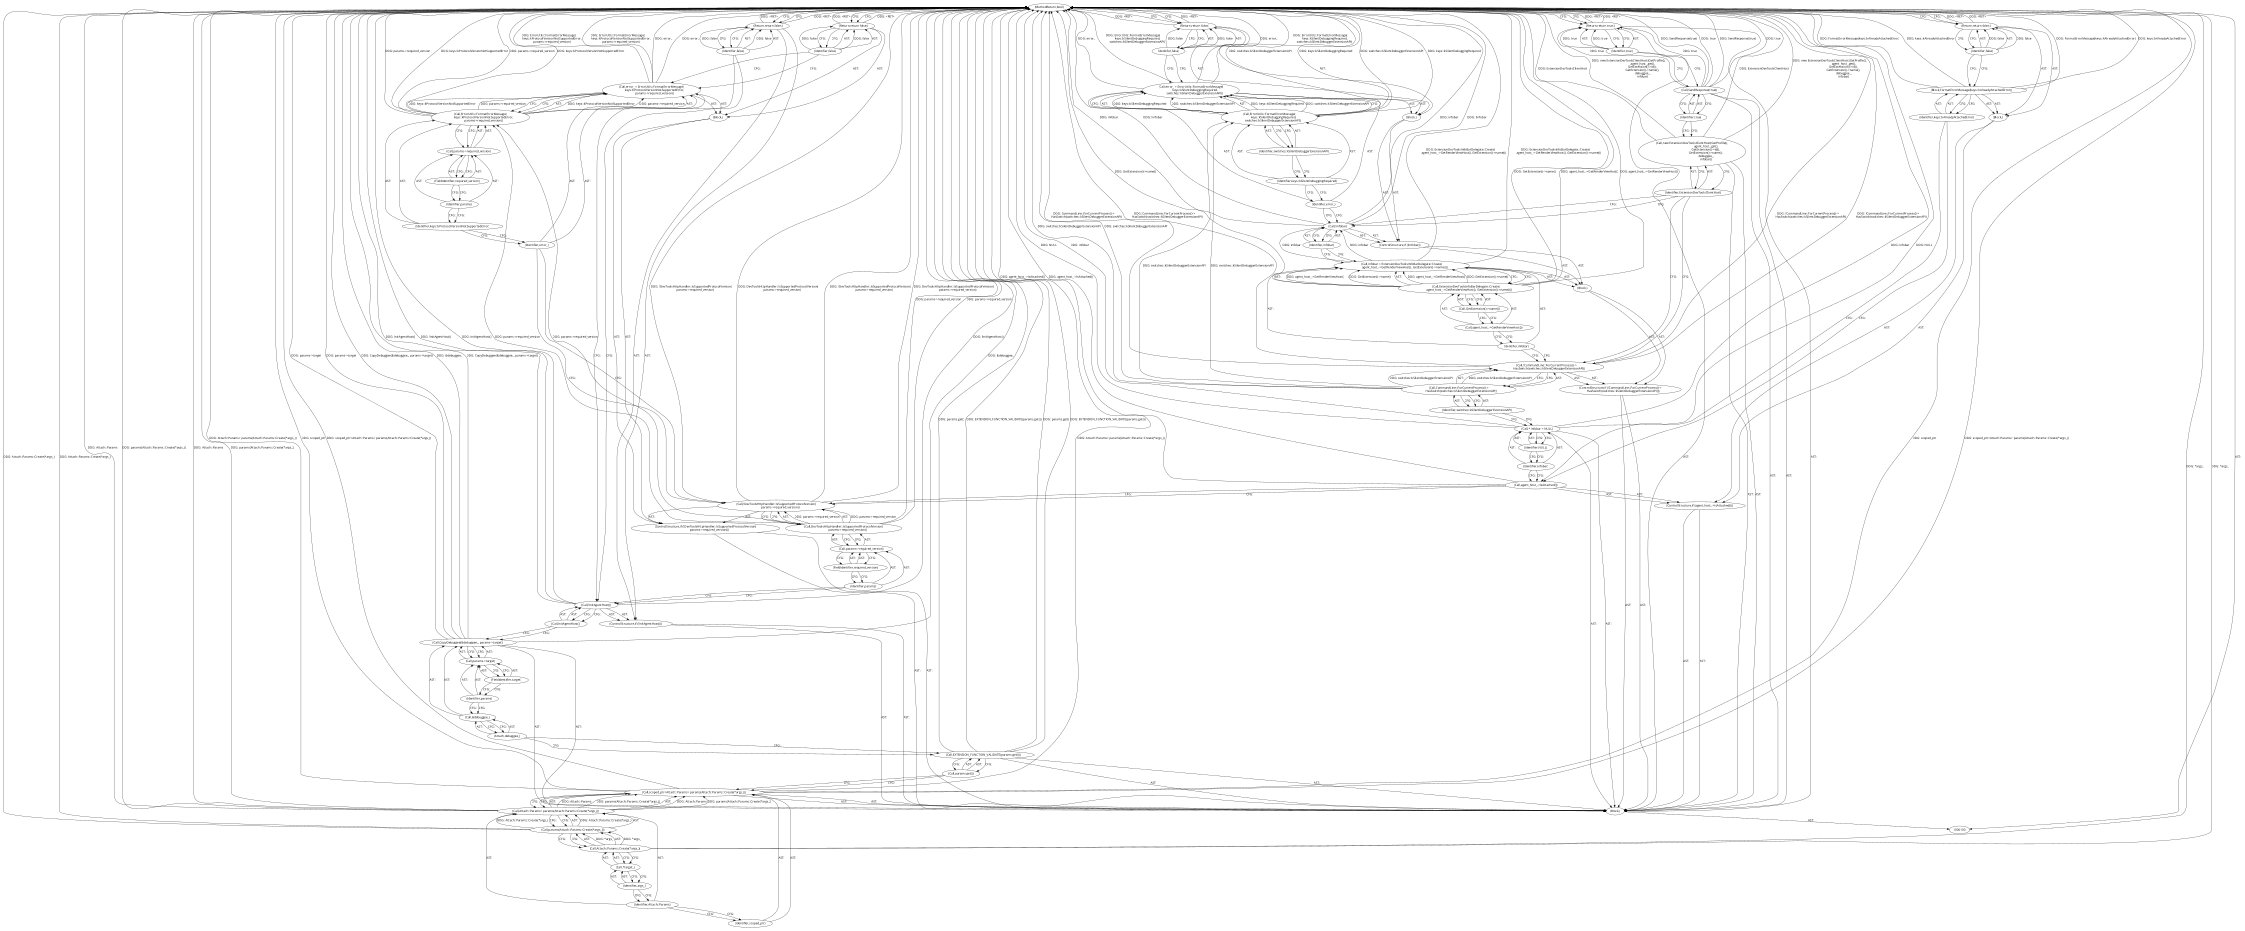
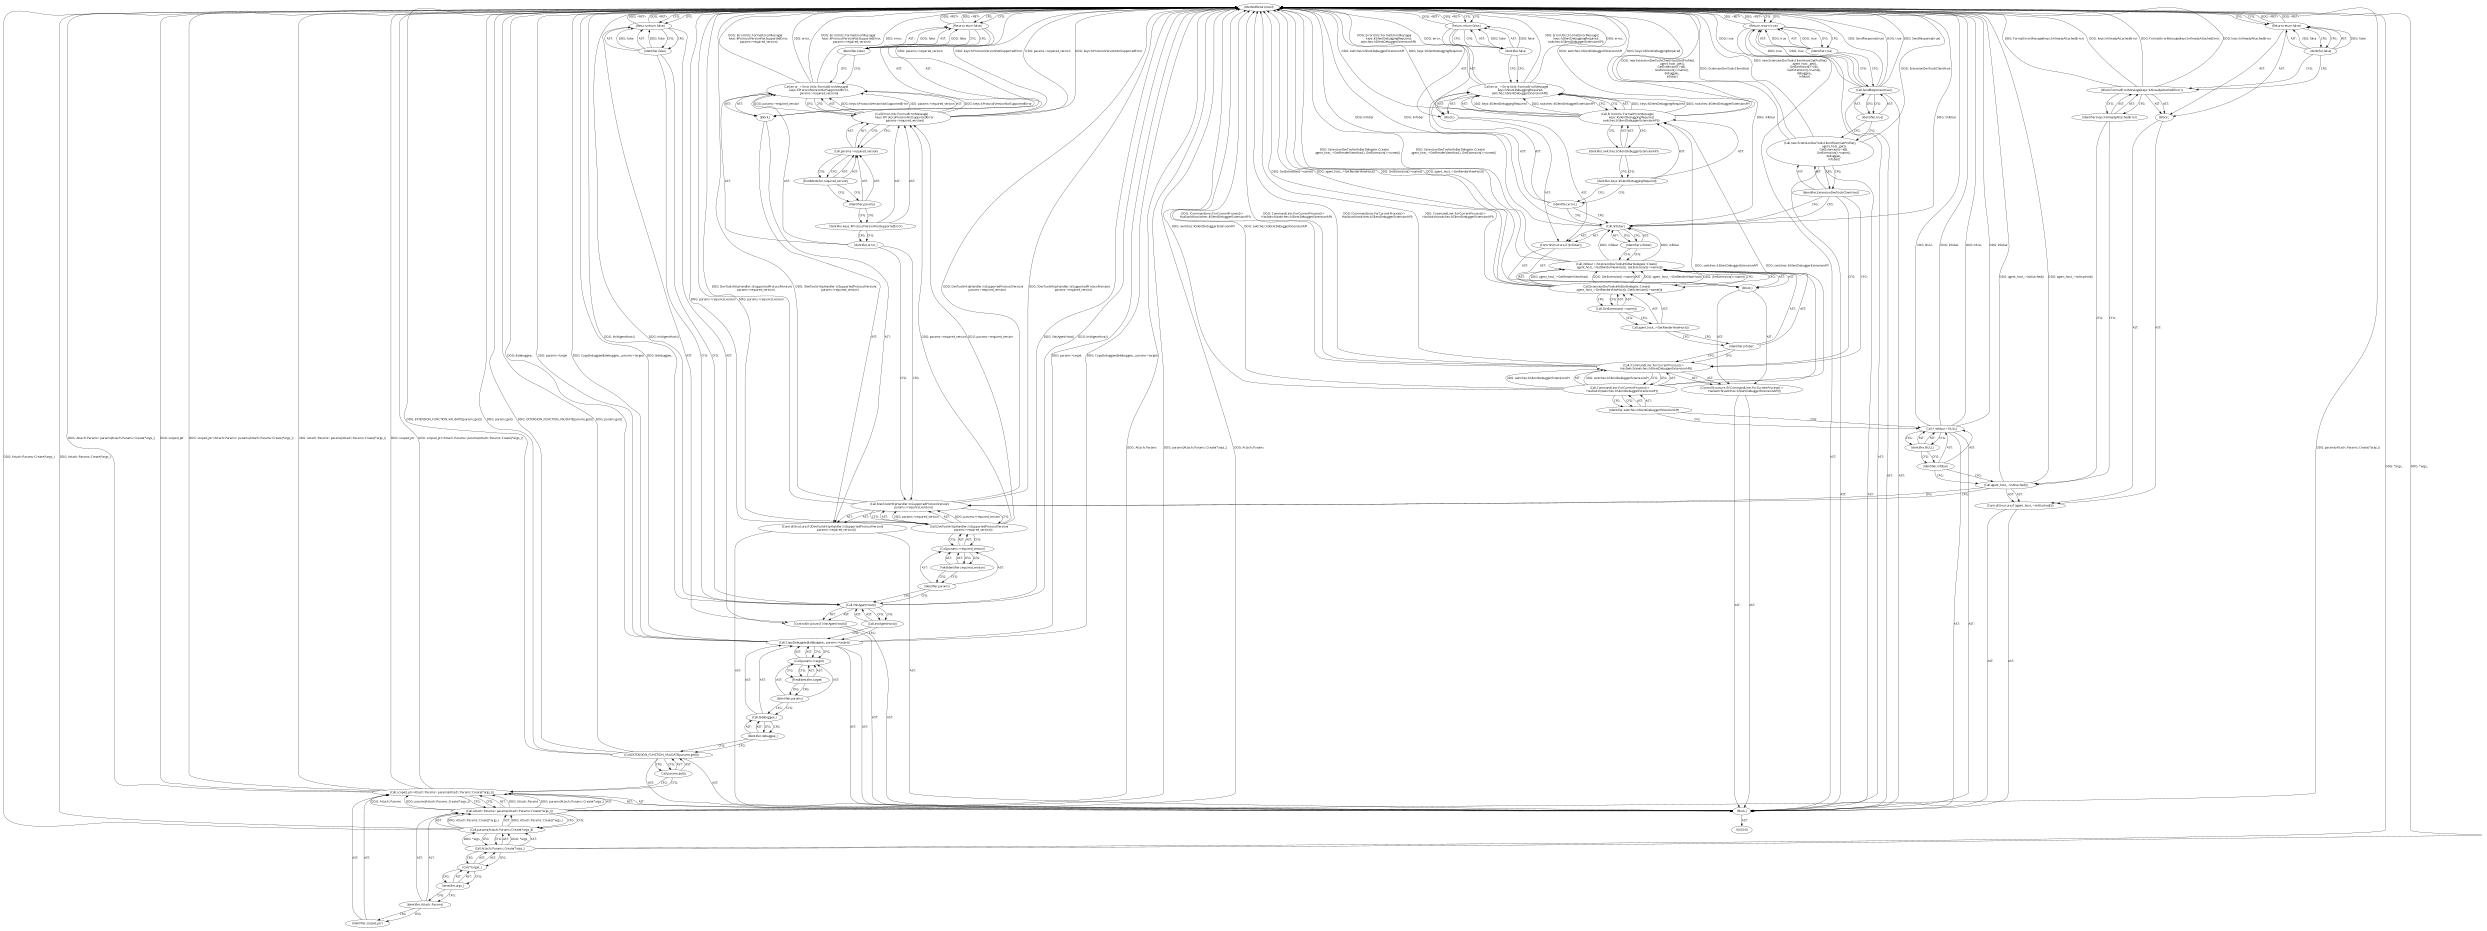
(2211, 15) -> none
(507, 736) -> (763, 736)
